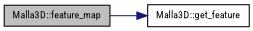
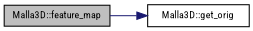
(198, 16) -> (198, 16)
